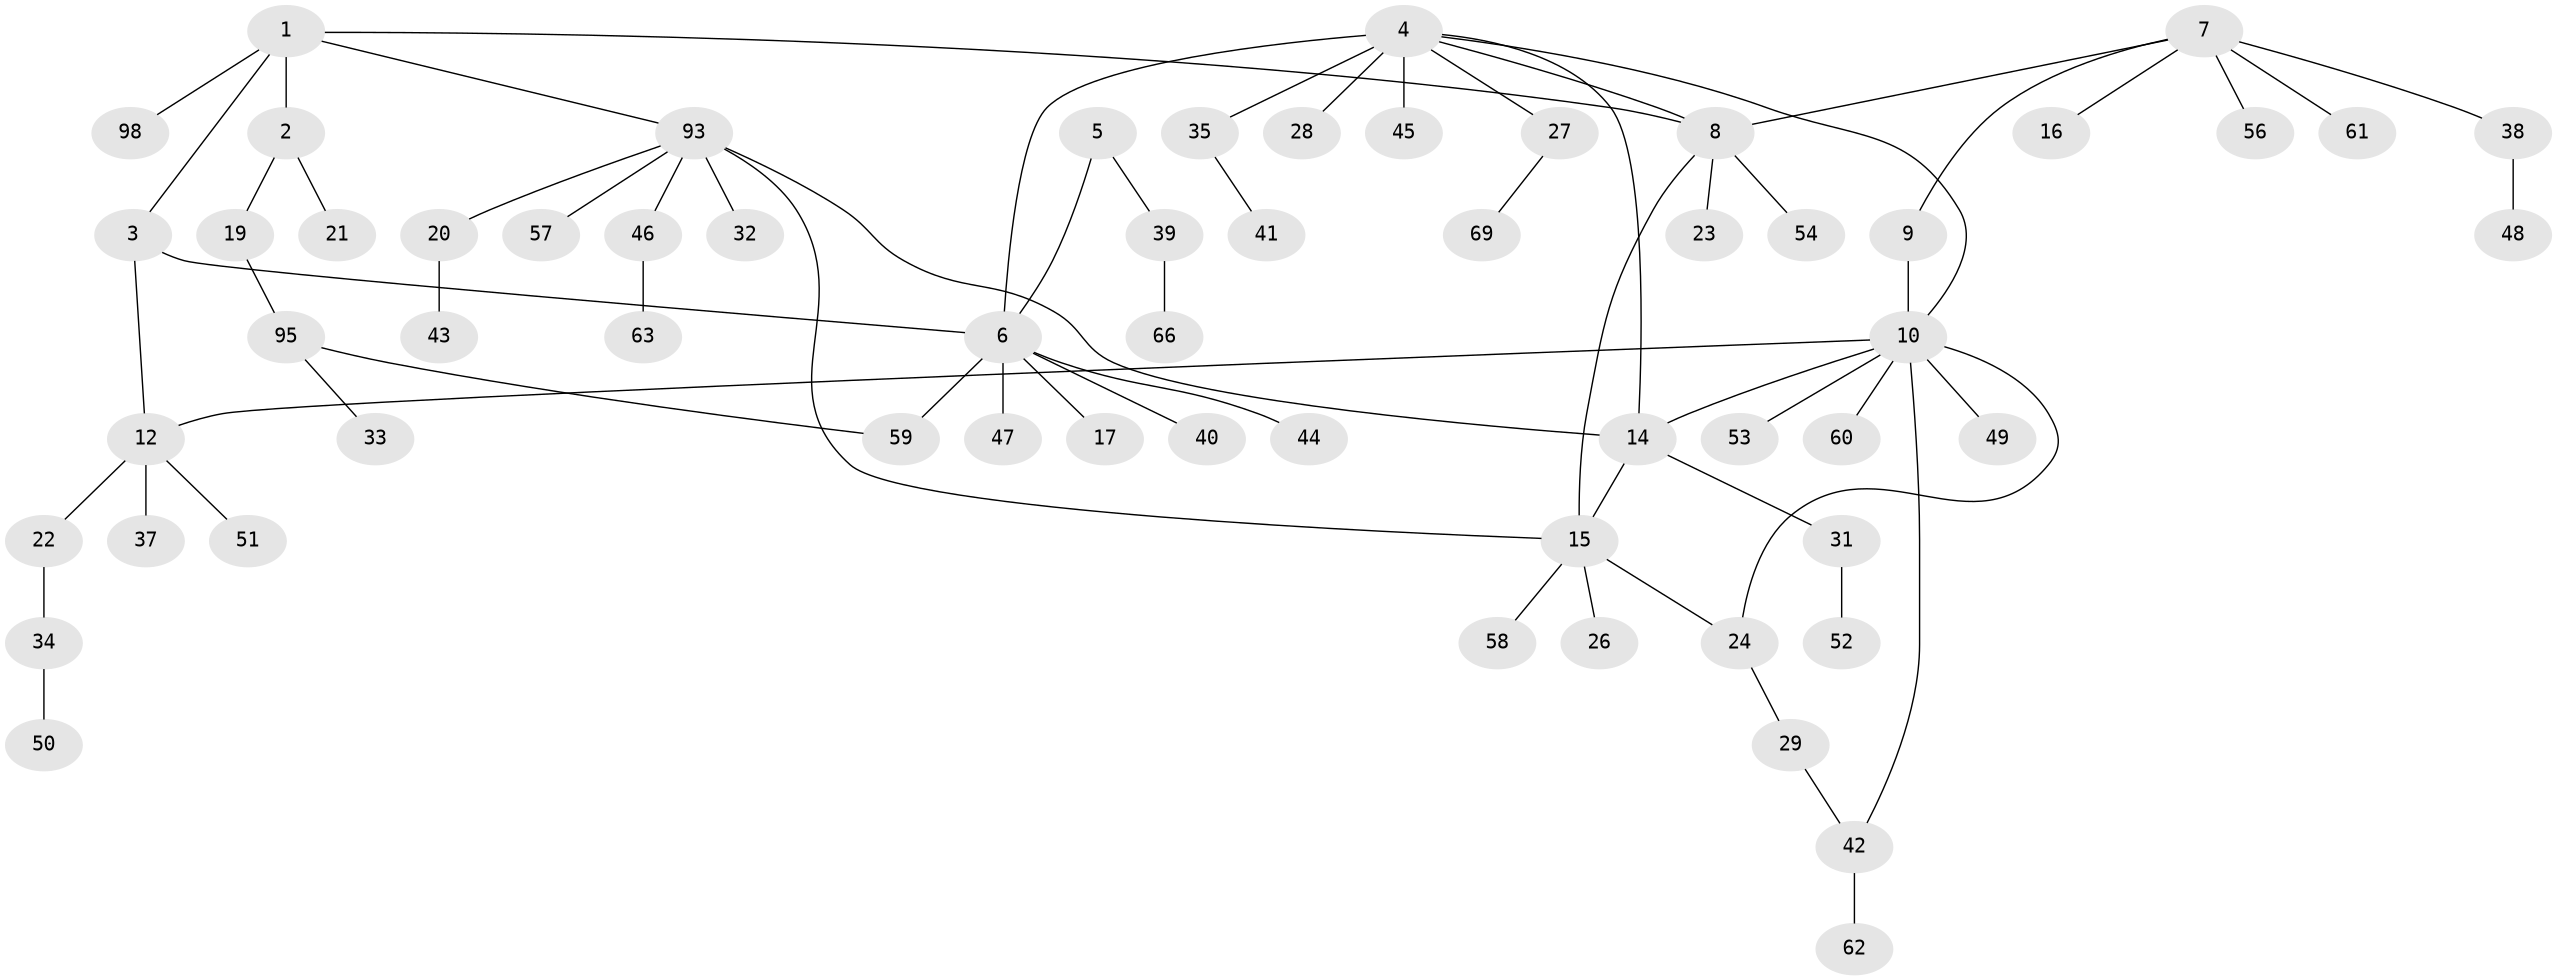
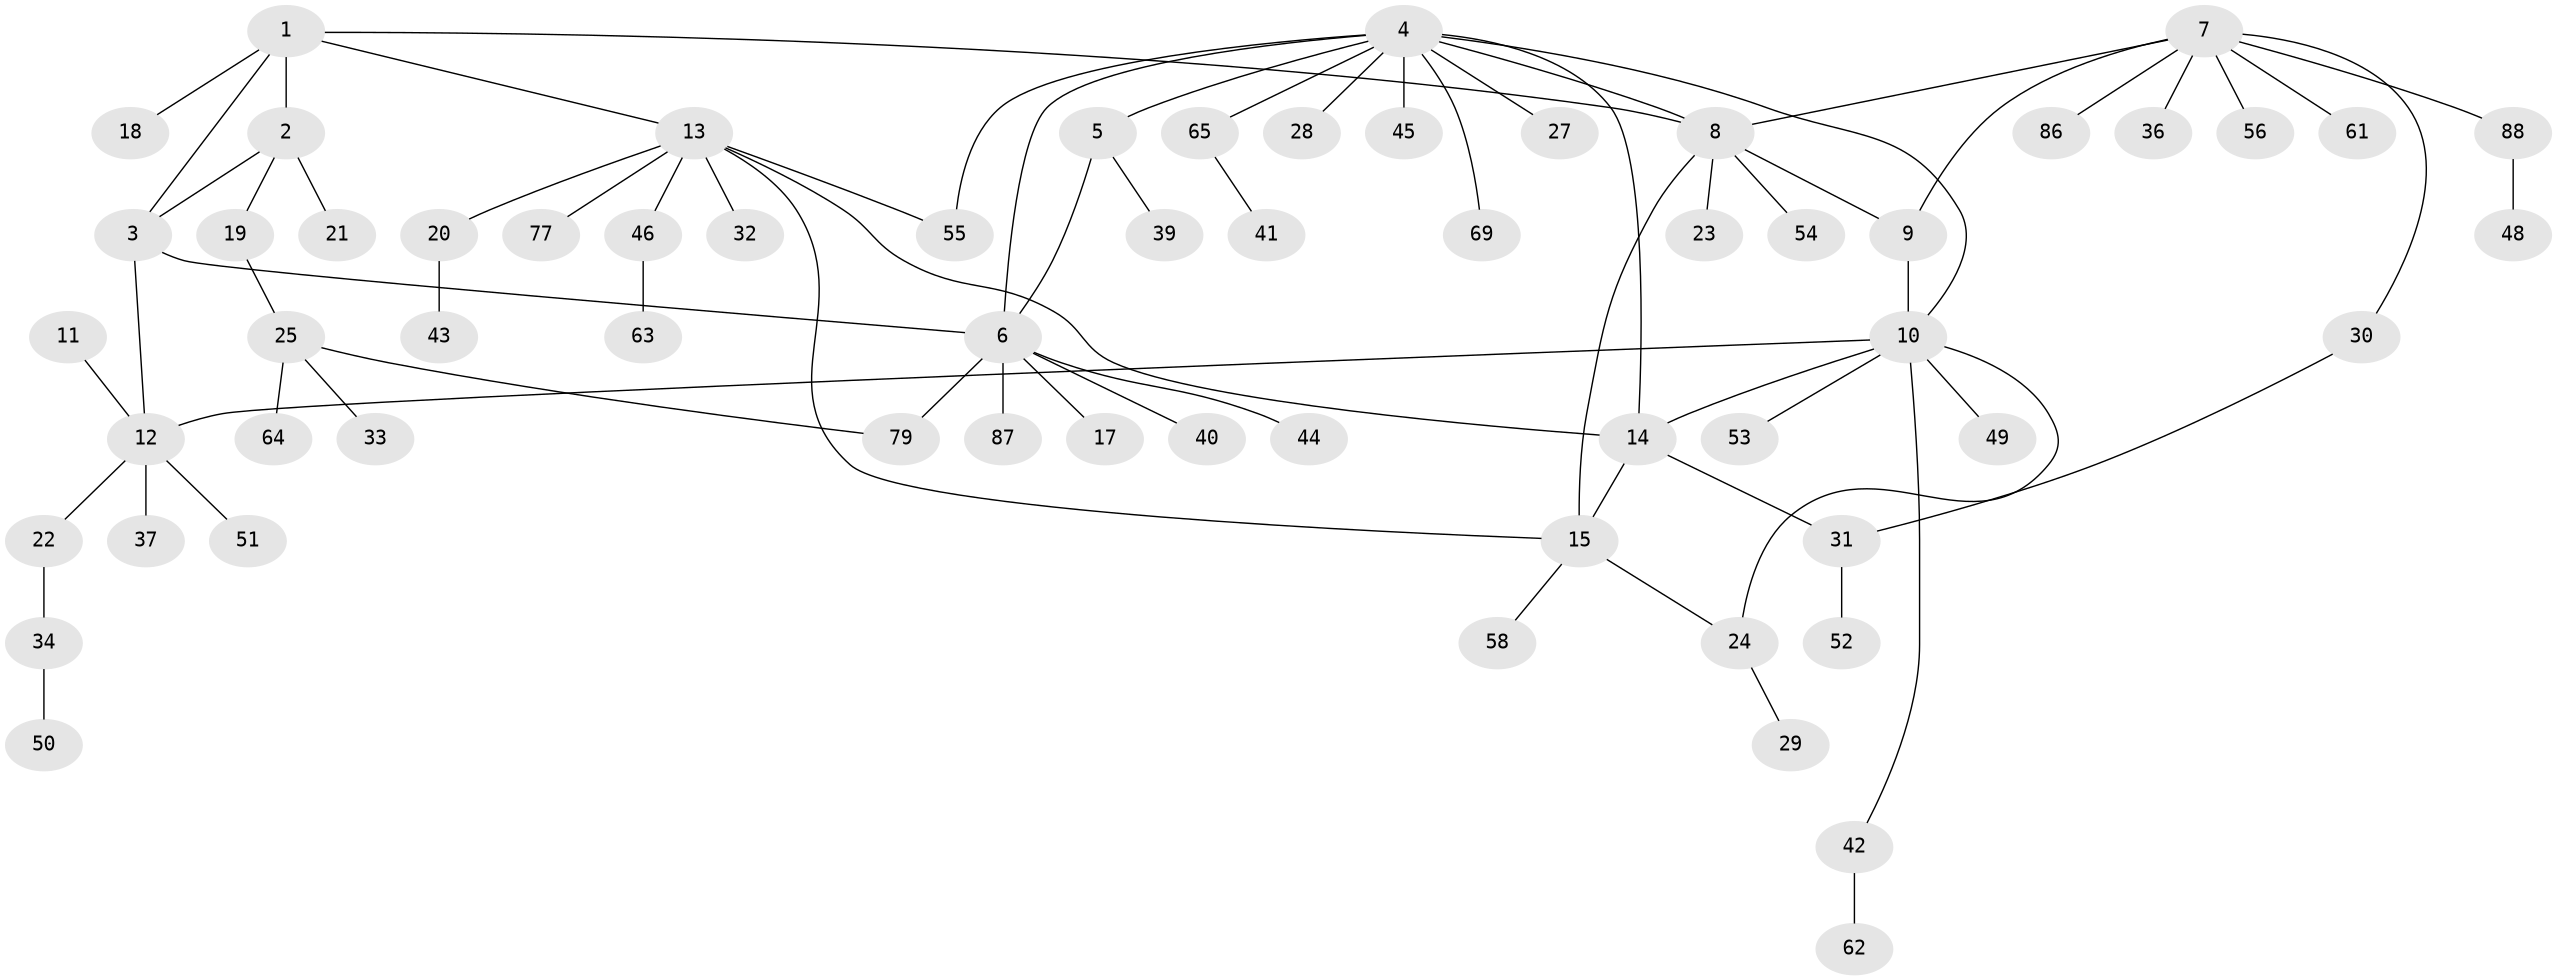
none -> (1241, 77)
(130, 133) -> (130, 133)
(694, 133) -> (694, 133)
(1200, 133) -> (1200, 133)
(2051, 133) -> (2051, 133)
none -> (2153, 133)
(2513, 133) -> (2513, 133)
none -> (210, 184)
(1521, 184) -> (1462, 128)
none -> (1812, 184)
(541, 235) -> (541, 235)
none -> (955, 235)
none -> (68, 337)
(286, 337) -> (286, 337)
(1164, 337) -> none
none -> (2362, 337)
none -> (273, 439)
(901, 439) -> (901, 439)
(1003, 439) -> (1003, 439)
(1842, 439) -> none
(1599, 643) -> none
(1823, 796) -> none
